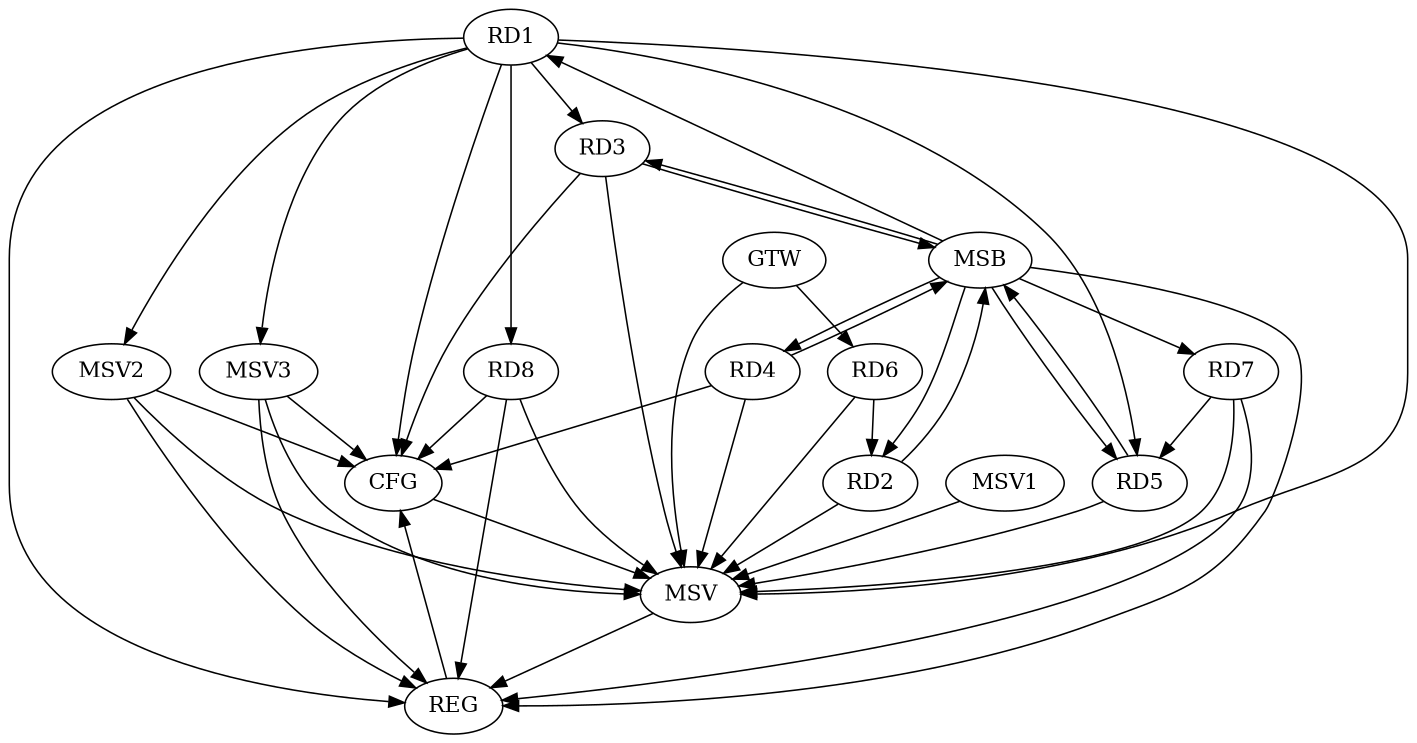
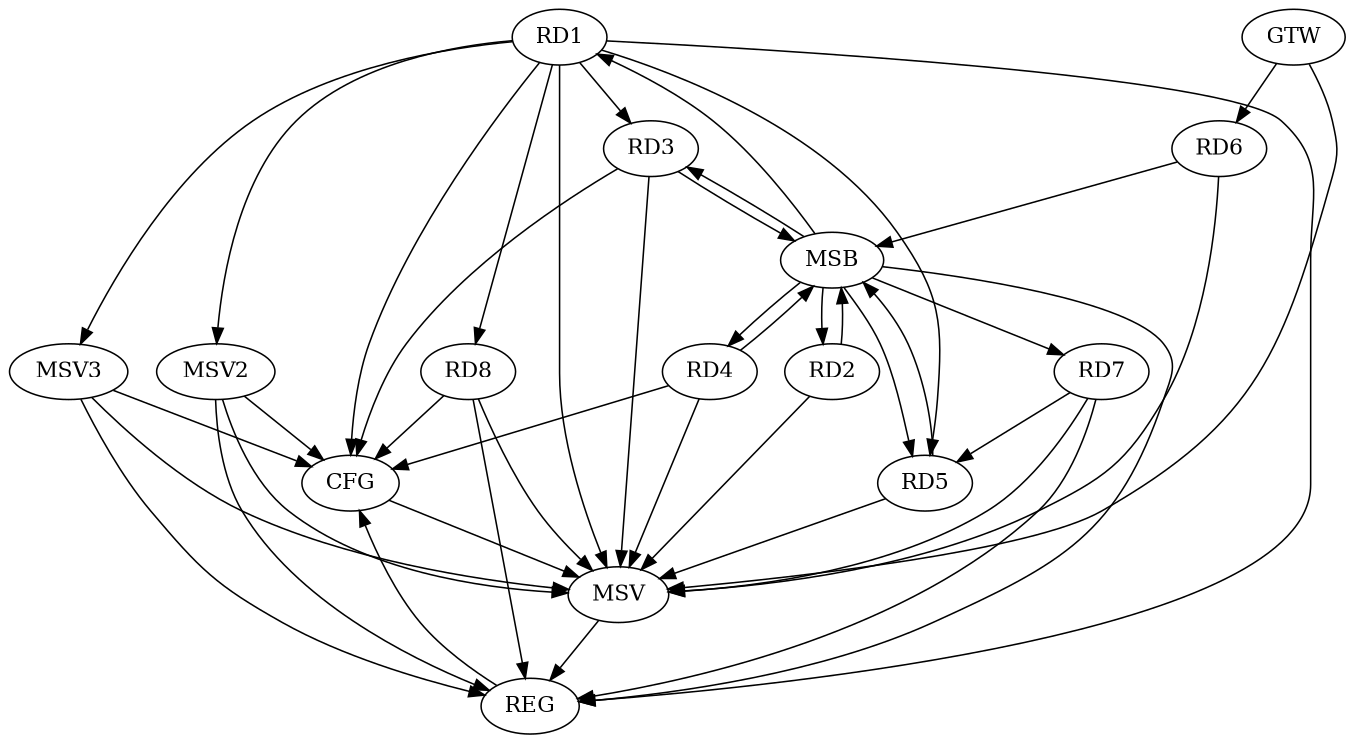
(873, 420) -> (1034, 202)
(1005, 483) -> none
